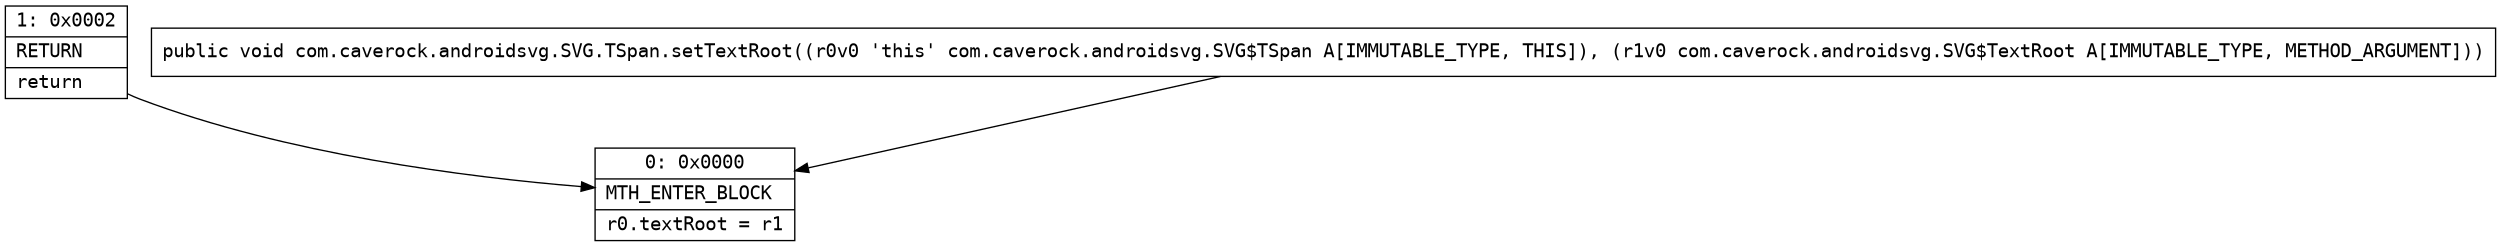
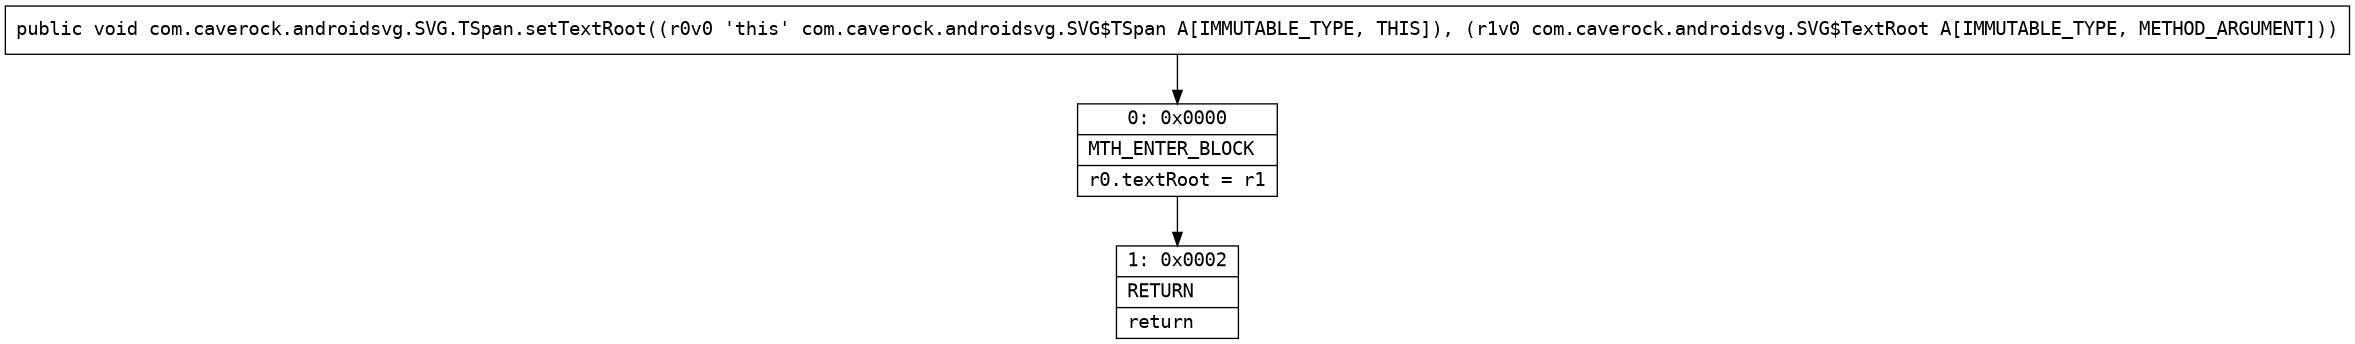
(351, 156) -> (1177, 214)
